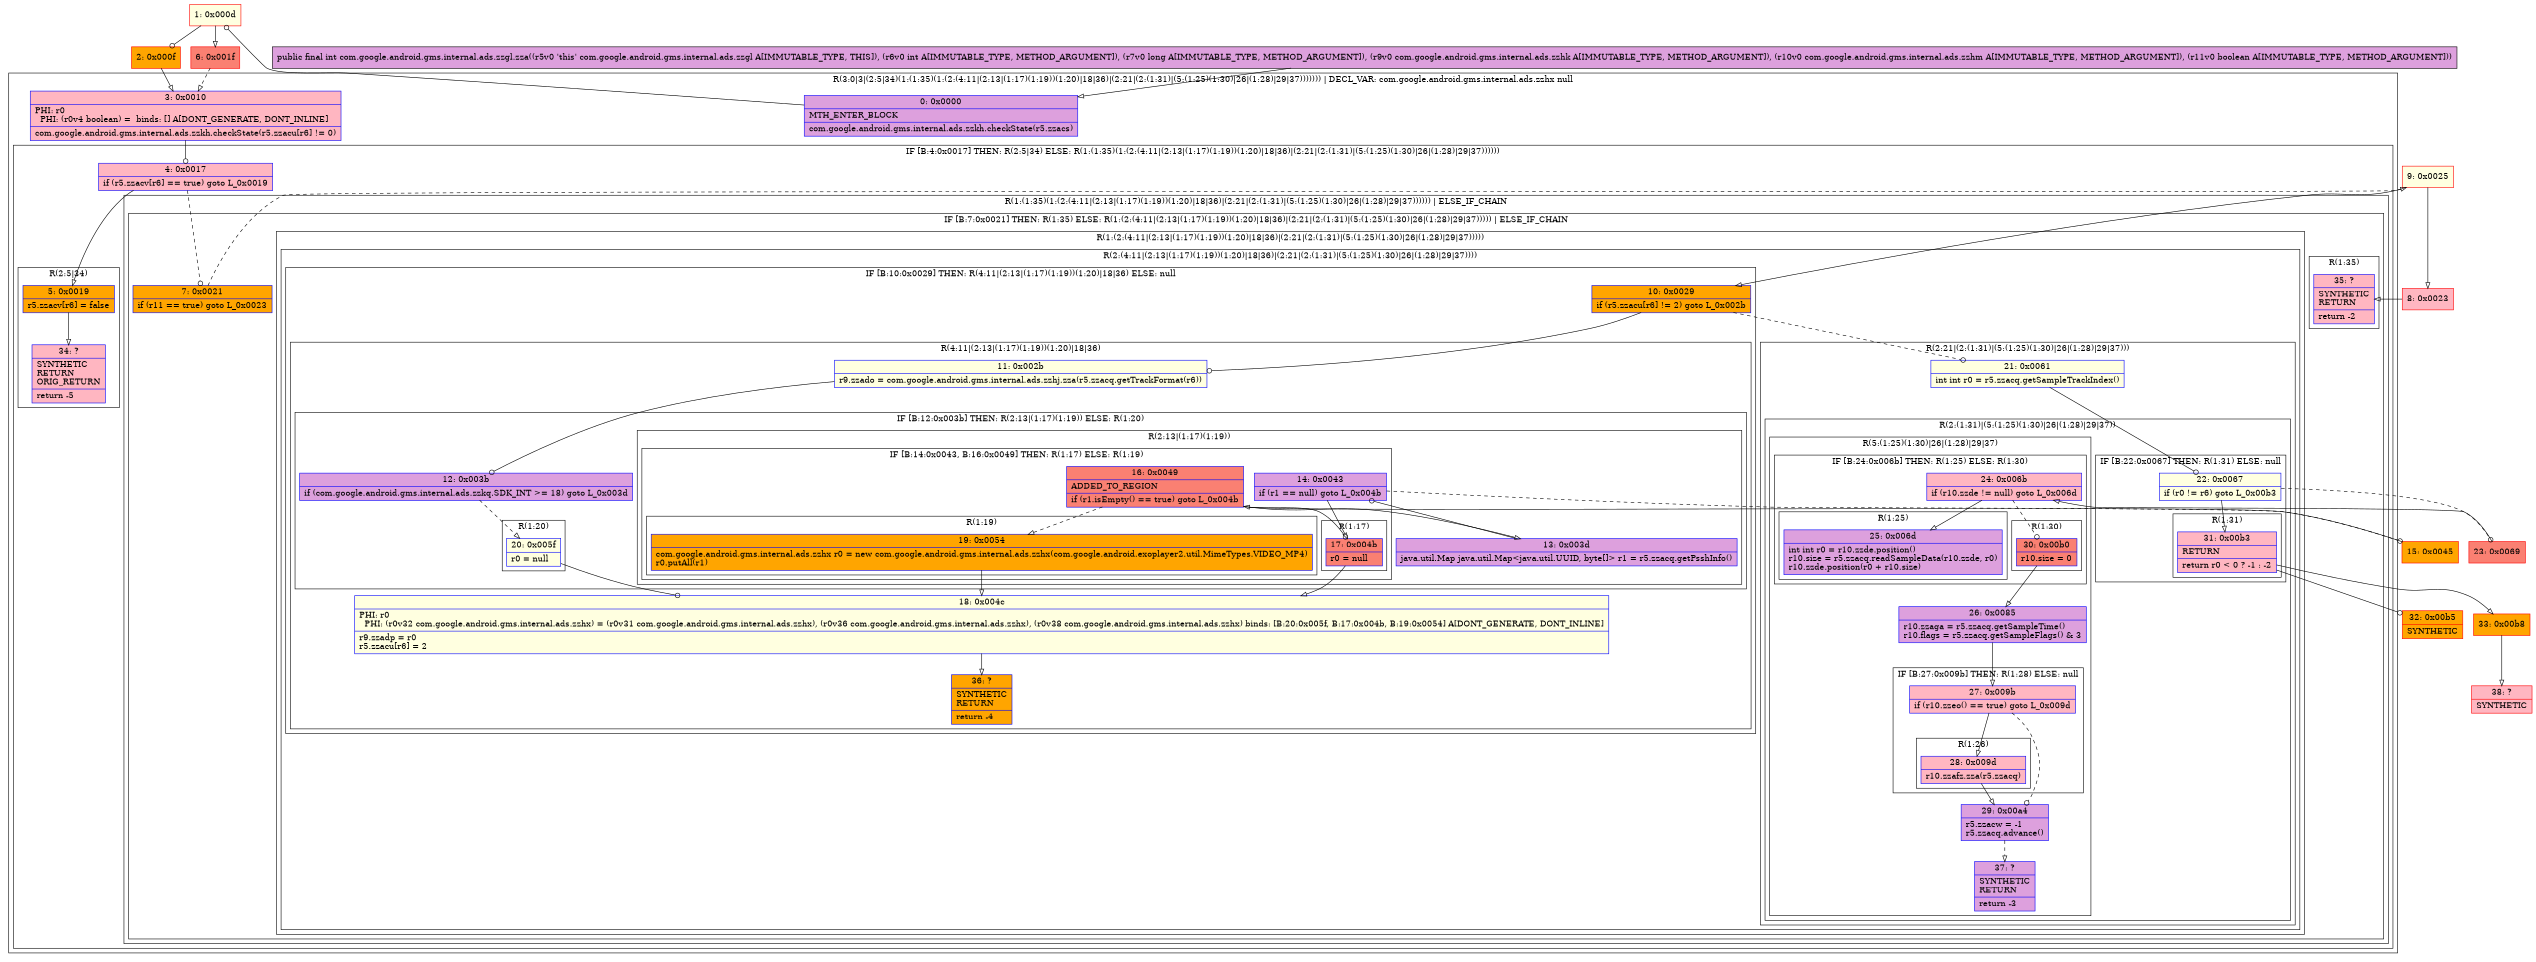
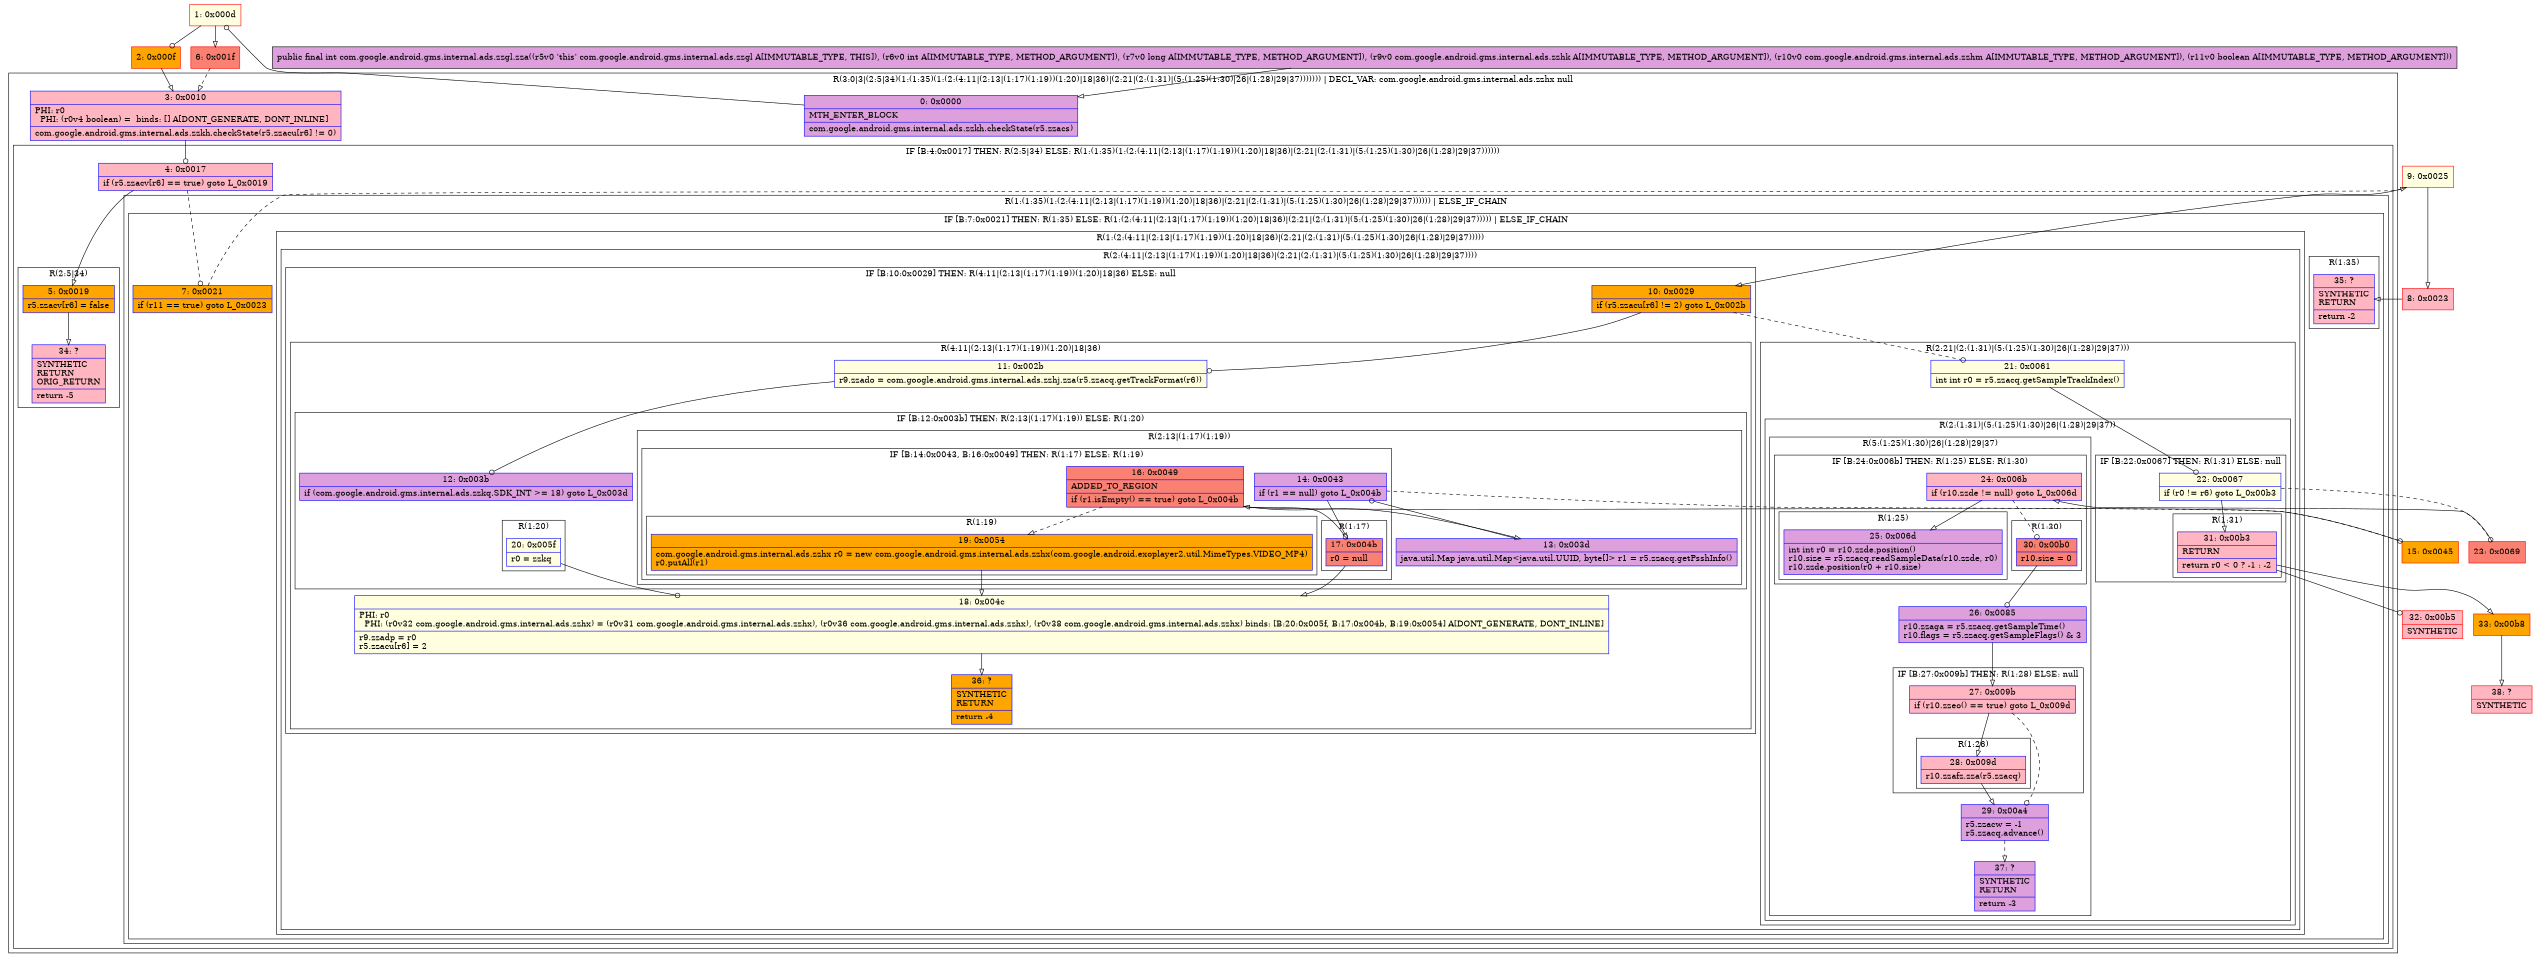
(498, 517) -> none
(530, 559) -> (532, 559)
(2020, 588) -> (2020, 588)
(2433, 625) -> (2433, 625)
